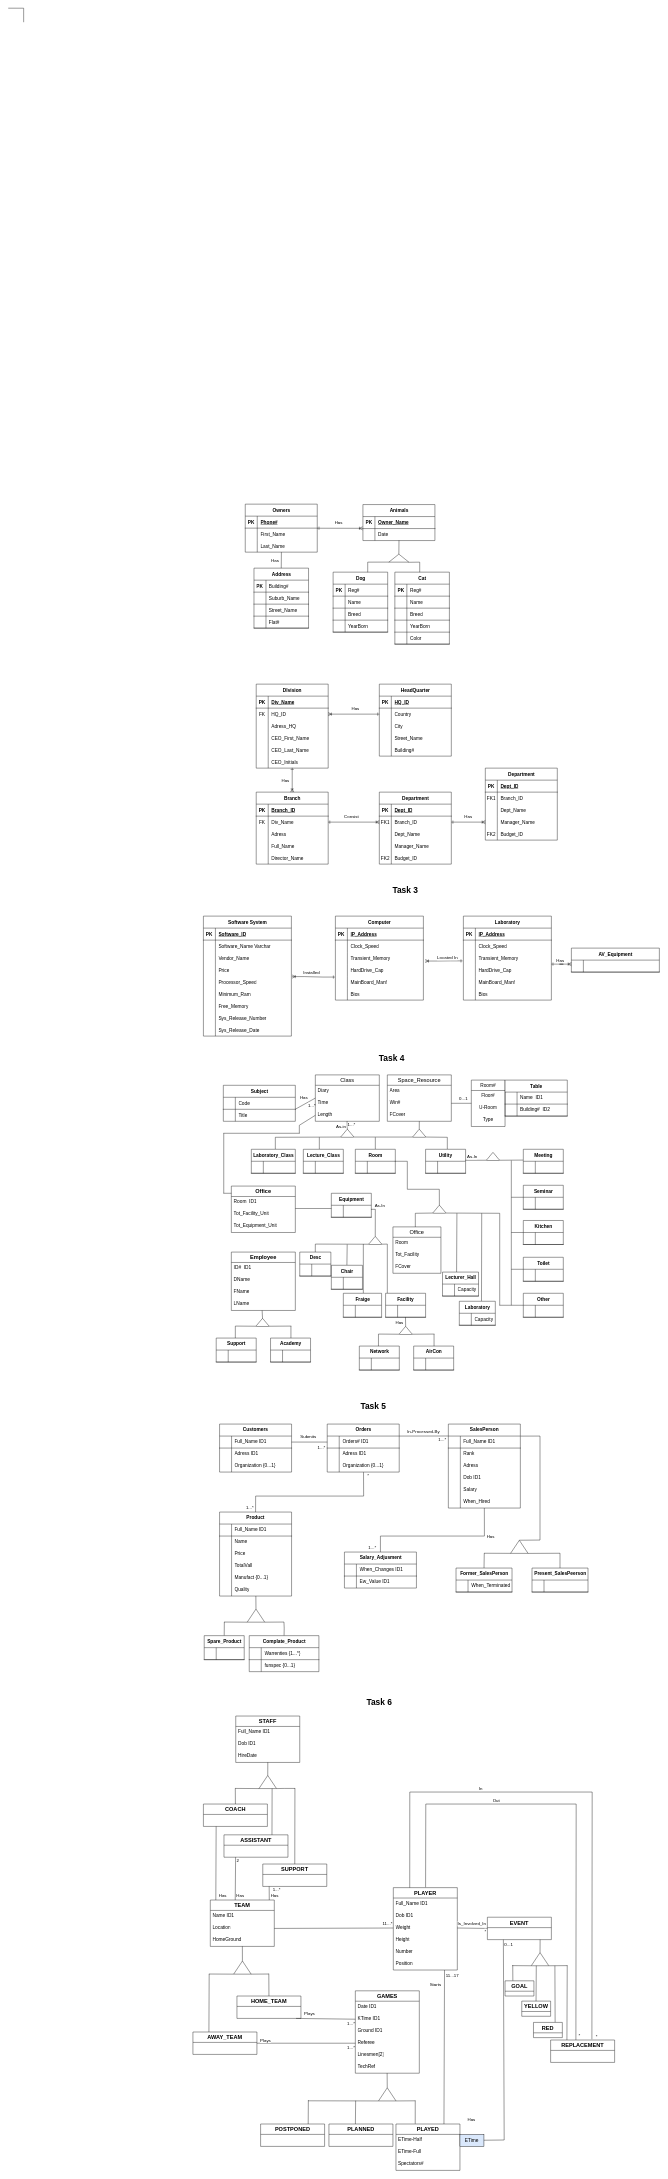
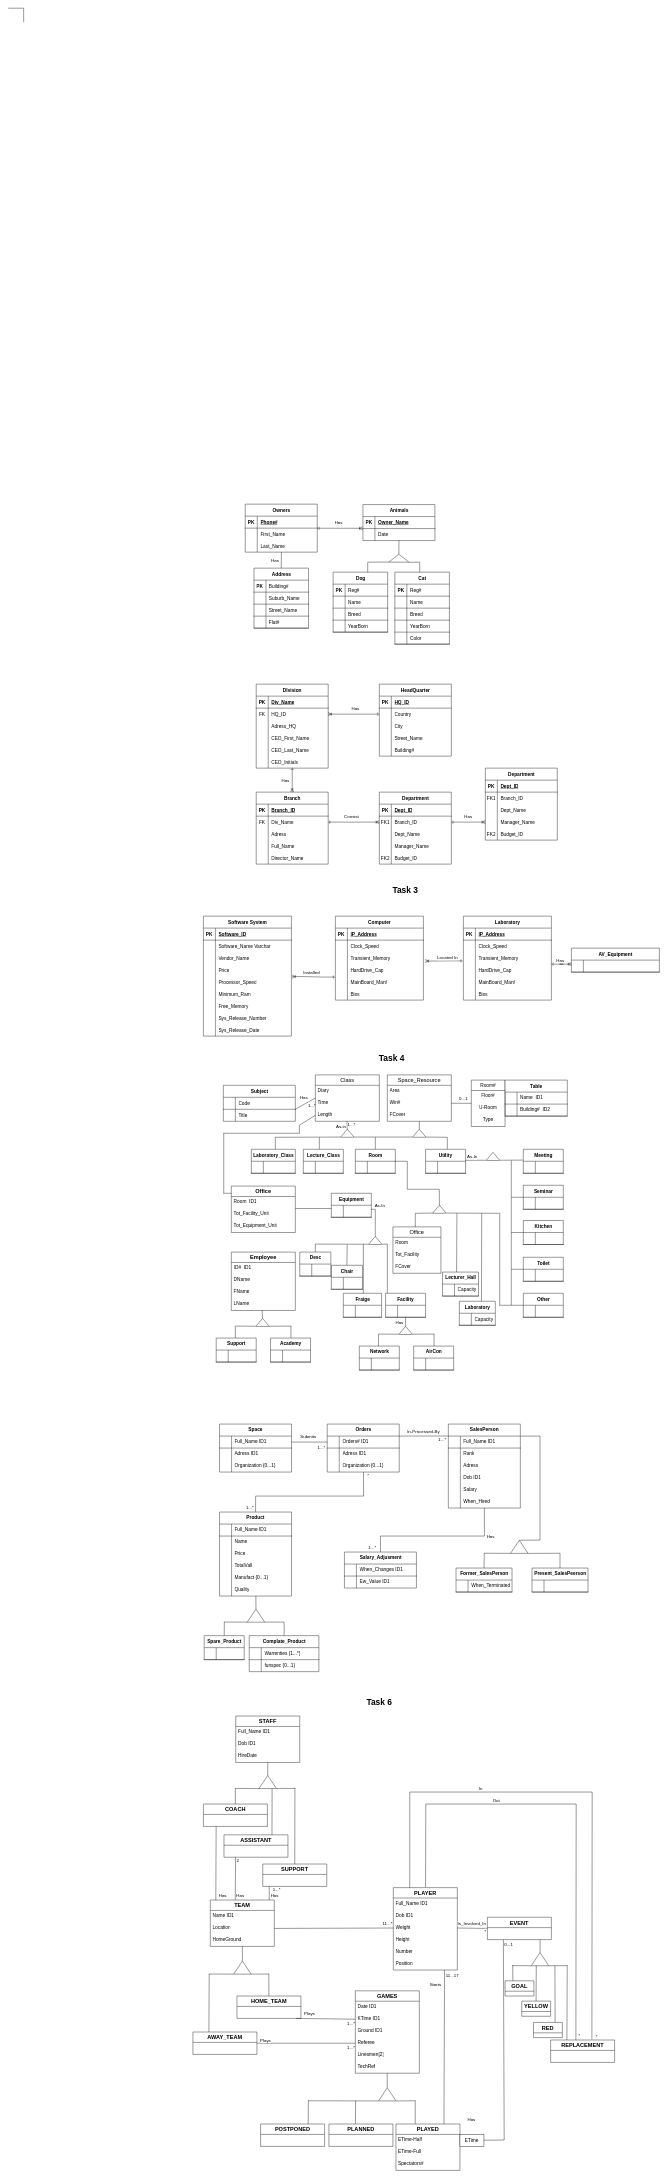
(374, 1406) -> none
(256, 1430) -> (256, 1430)
(472, 2141) -> (472, 2141)
